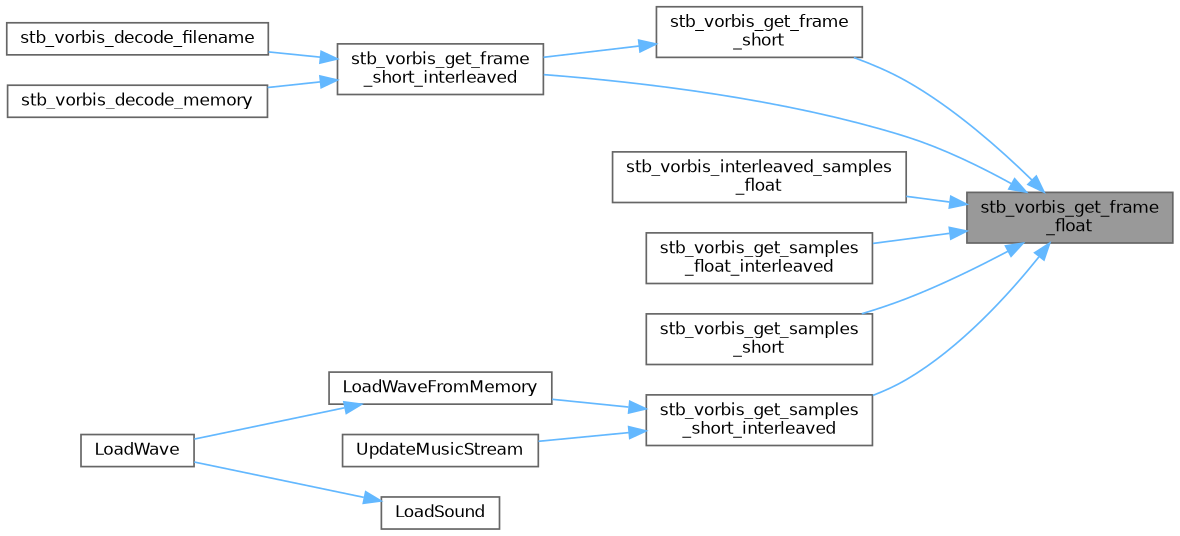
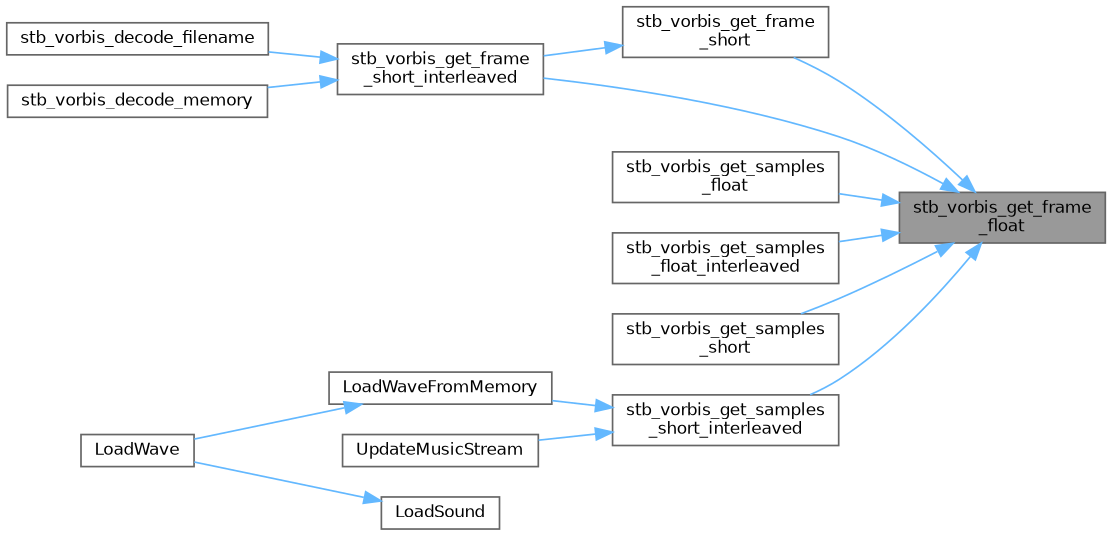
(759, 177) -> (726, 177)
